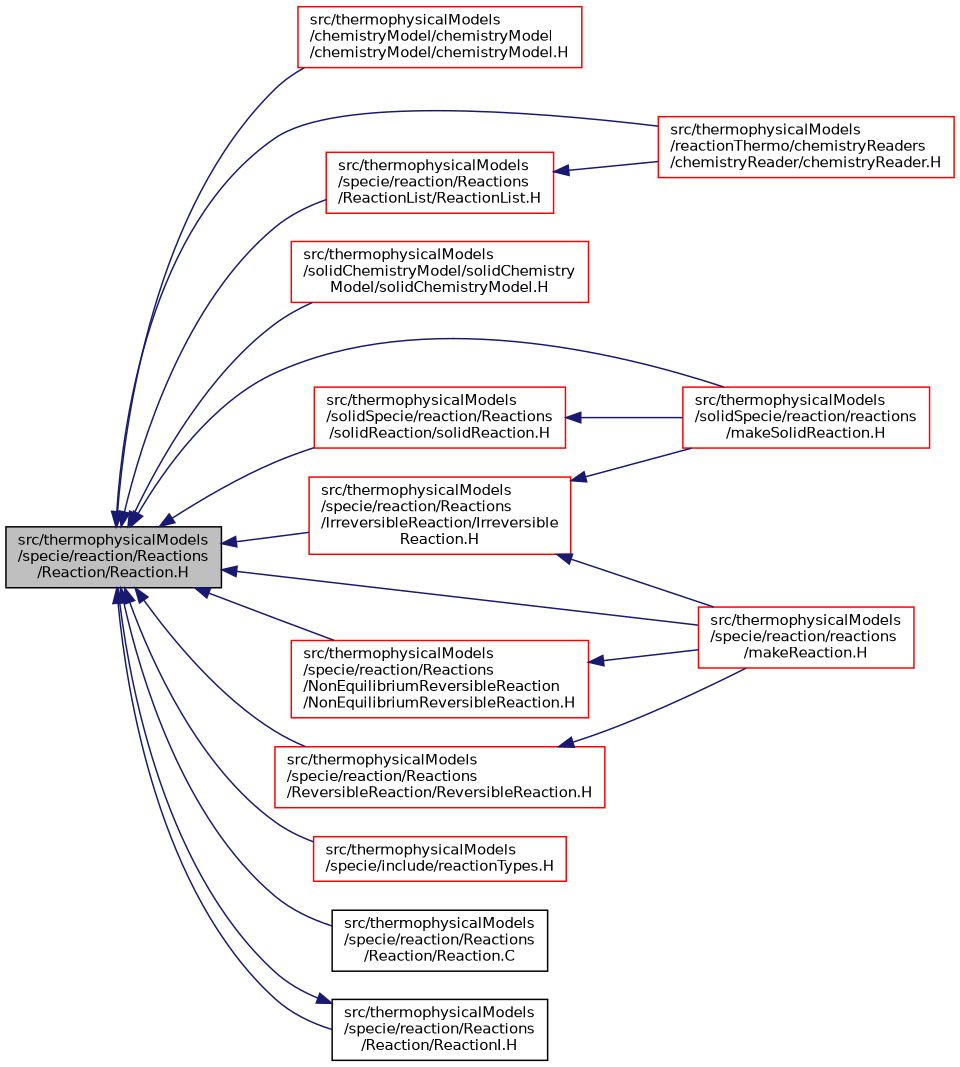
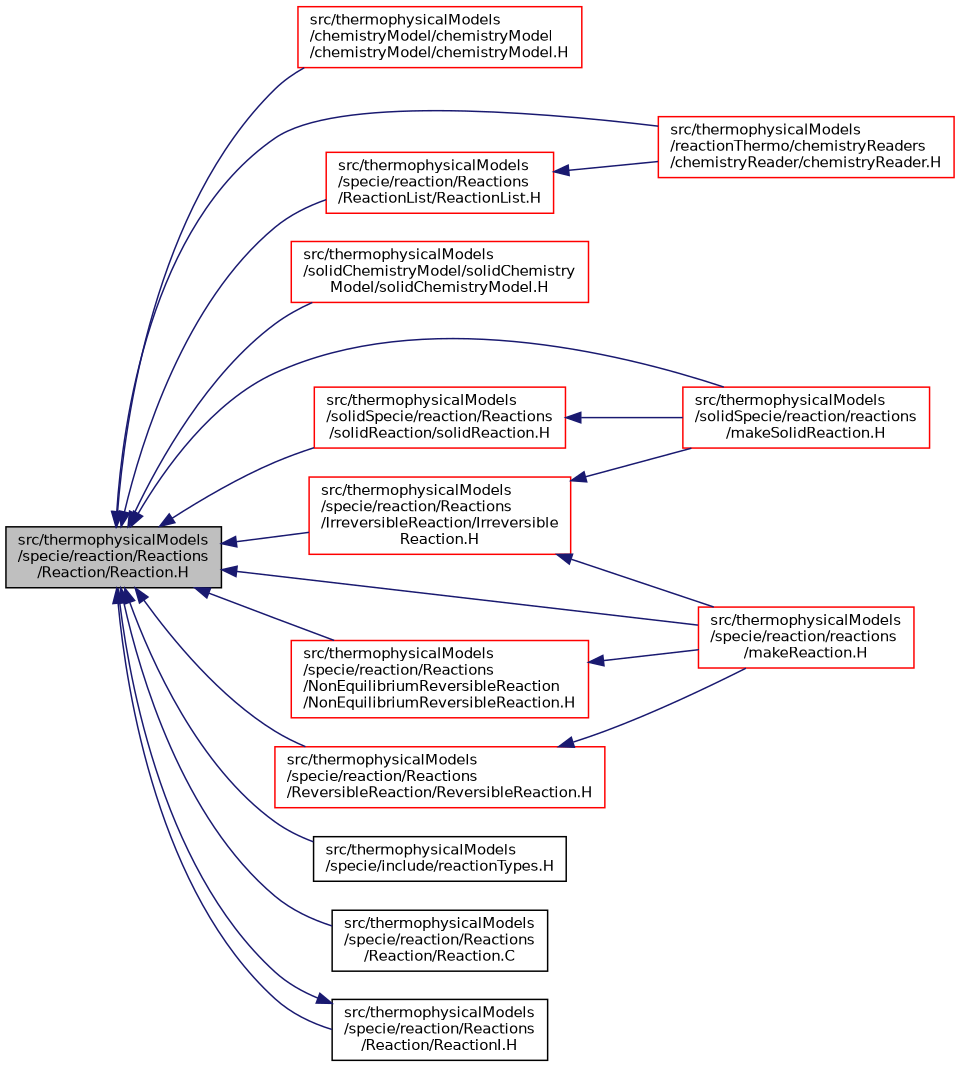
(440, 859) -> (440, 859)
